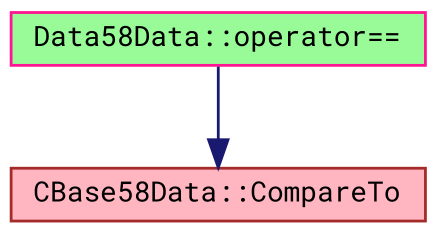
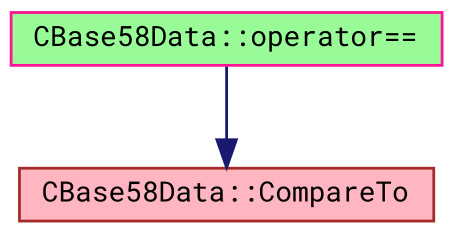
(218, 39) -> (227, 39)
